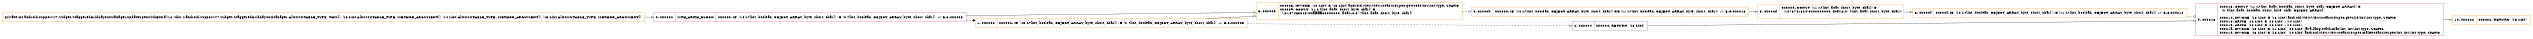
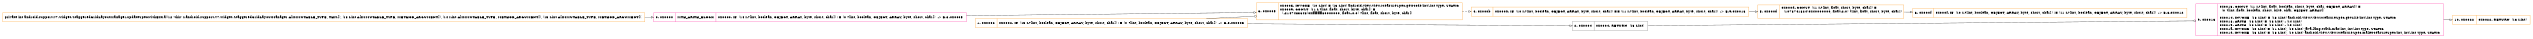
(2190, 16) -> none
(1230, 17) -> (1230, 17)
(969, 20) -> none
(1409, 25) -> (1409, 25)
